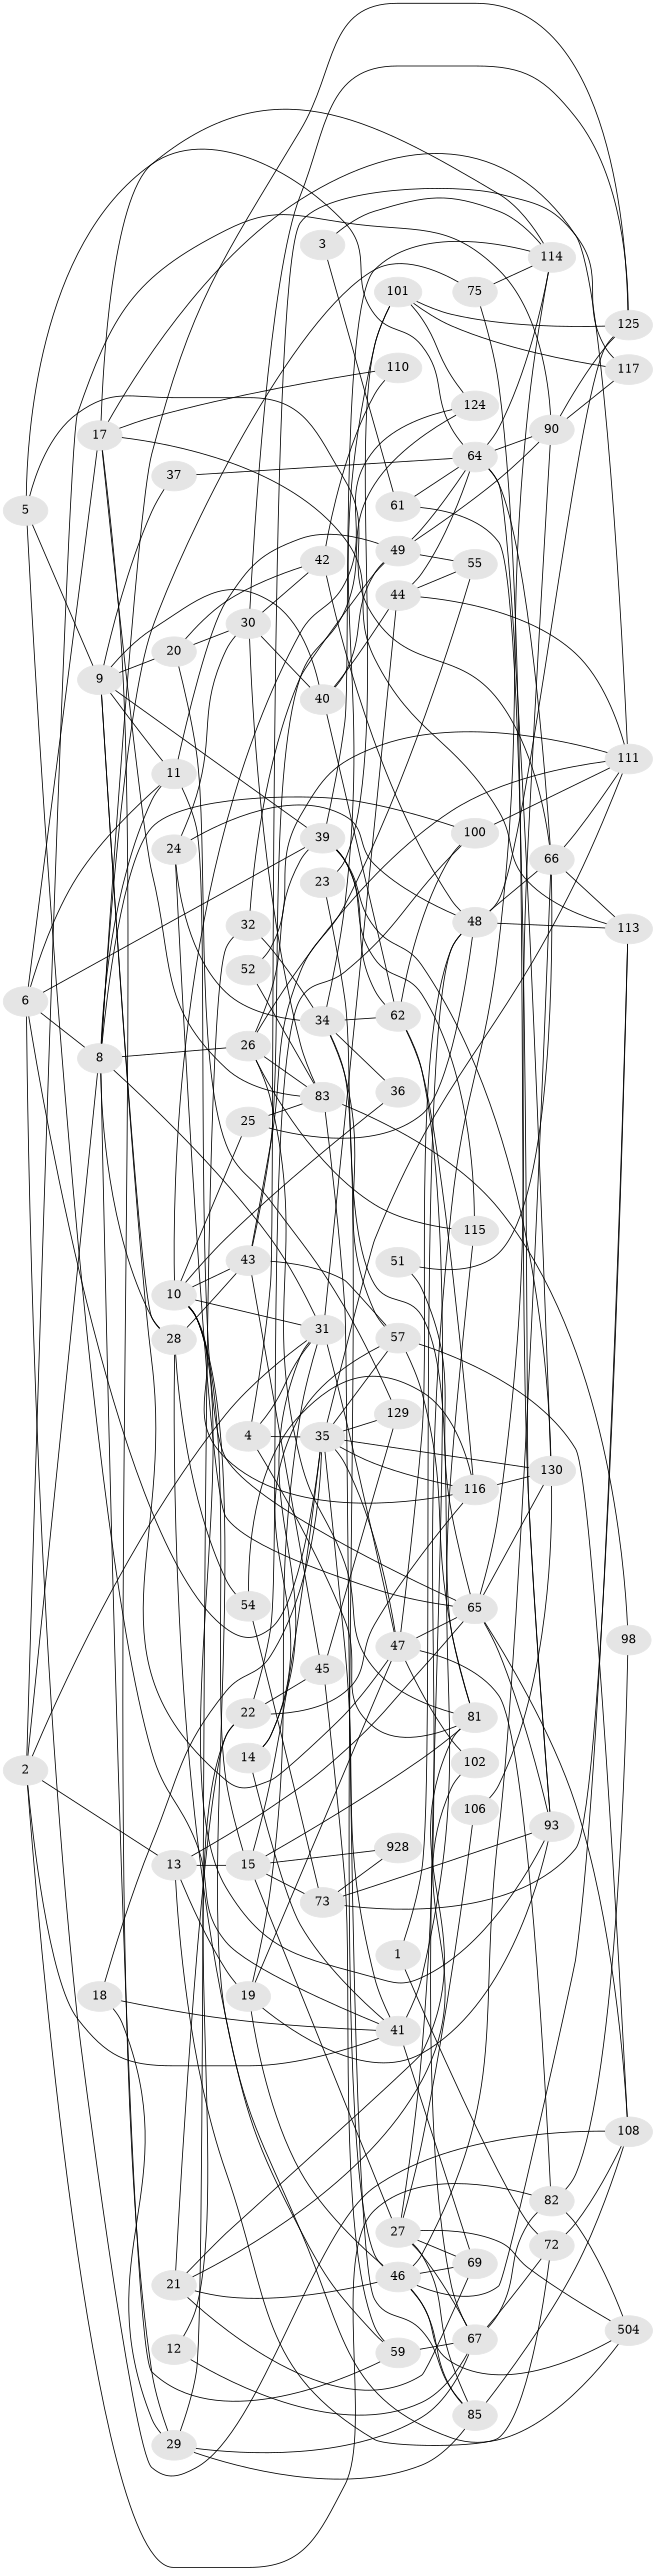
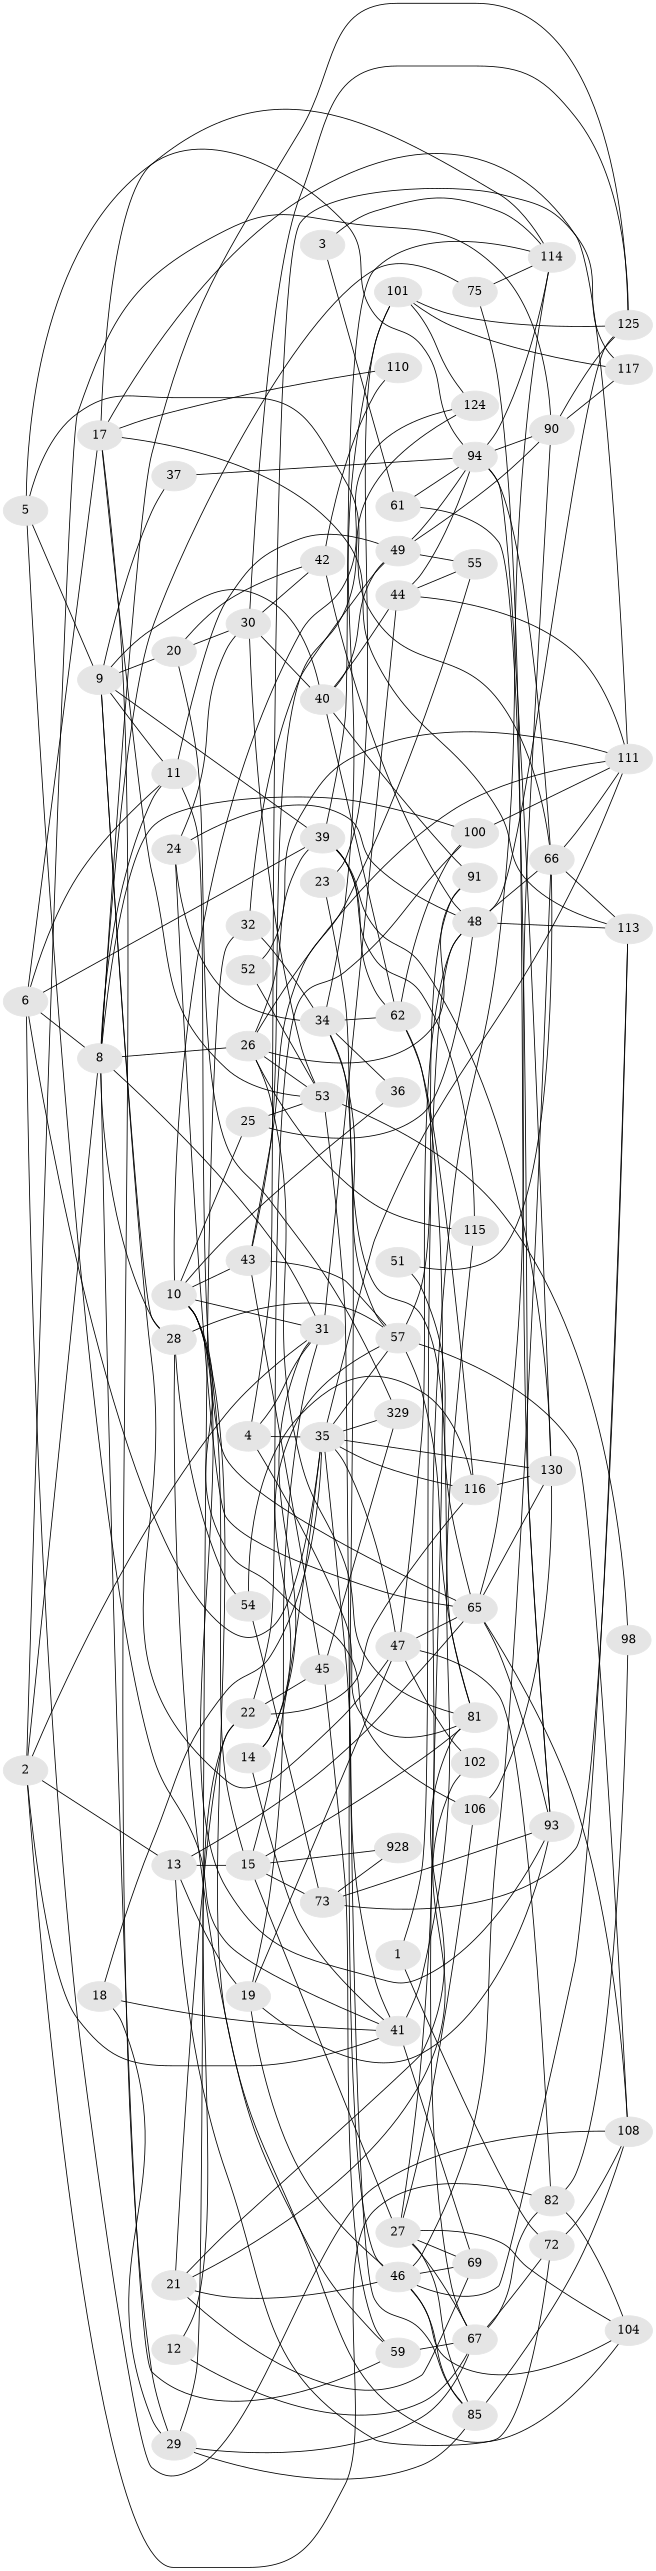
(475, 457) -> (475, 457)
none -> (475, 878)
(323, 1097) -> (323, 1097)
(214, 1298) -> (293, 1304)
(398, 1414) -> (398, 1414)
(257, 1480) -> (267, 1581)
(362, 1488) -> none
(629, 2331) -> (629, 2331)
